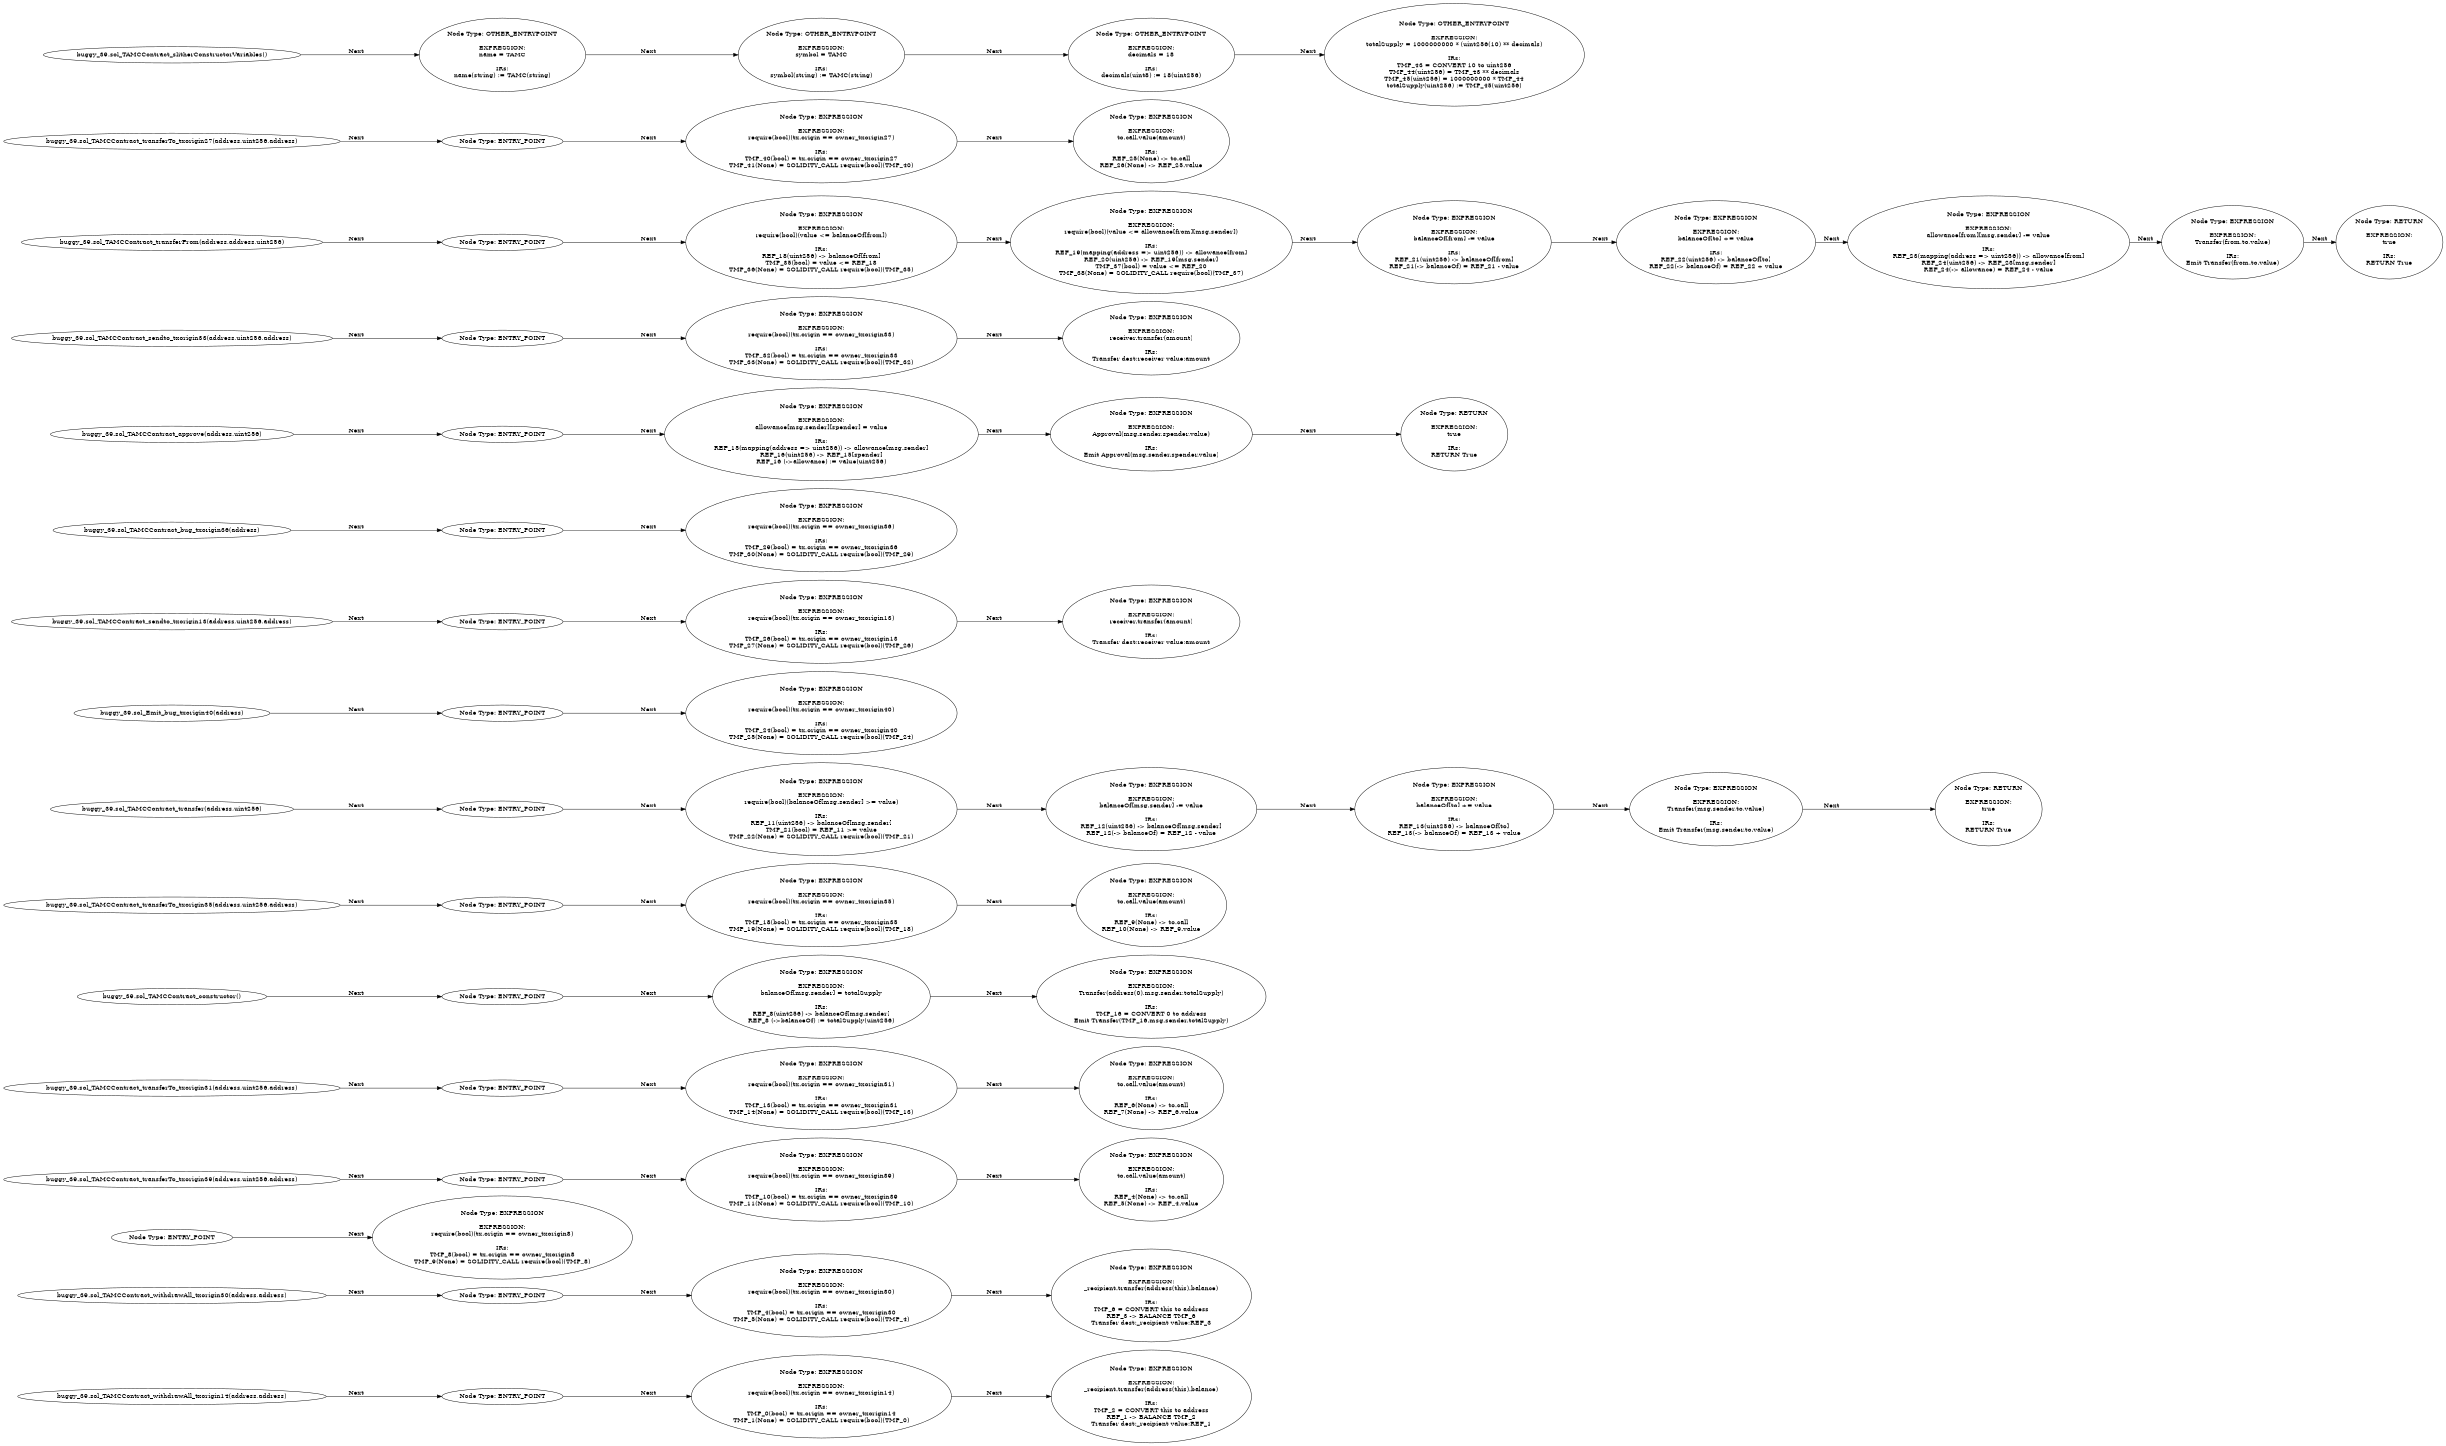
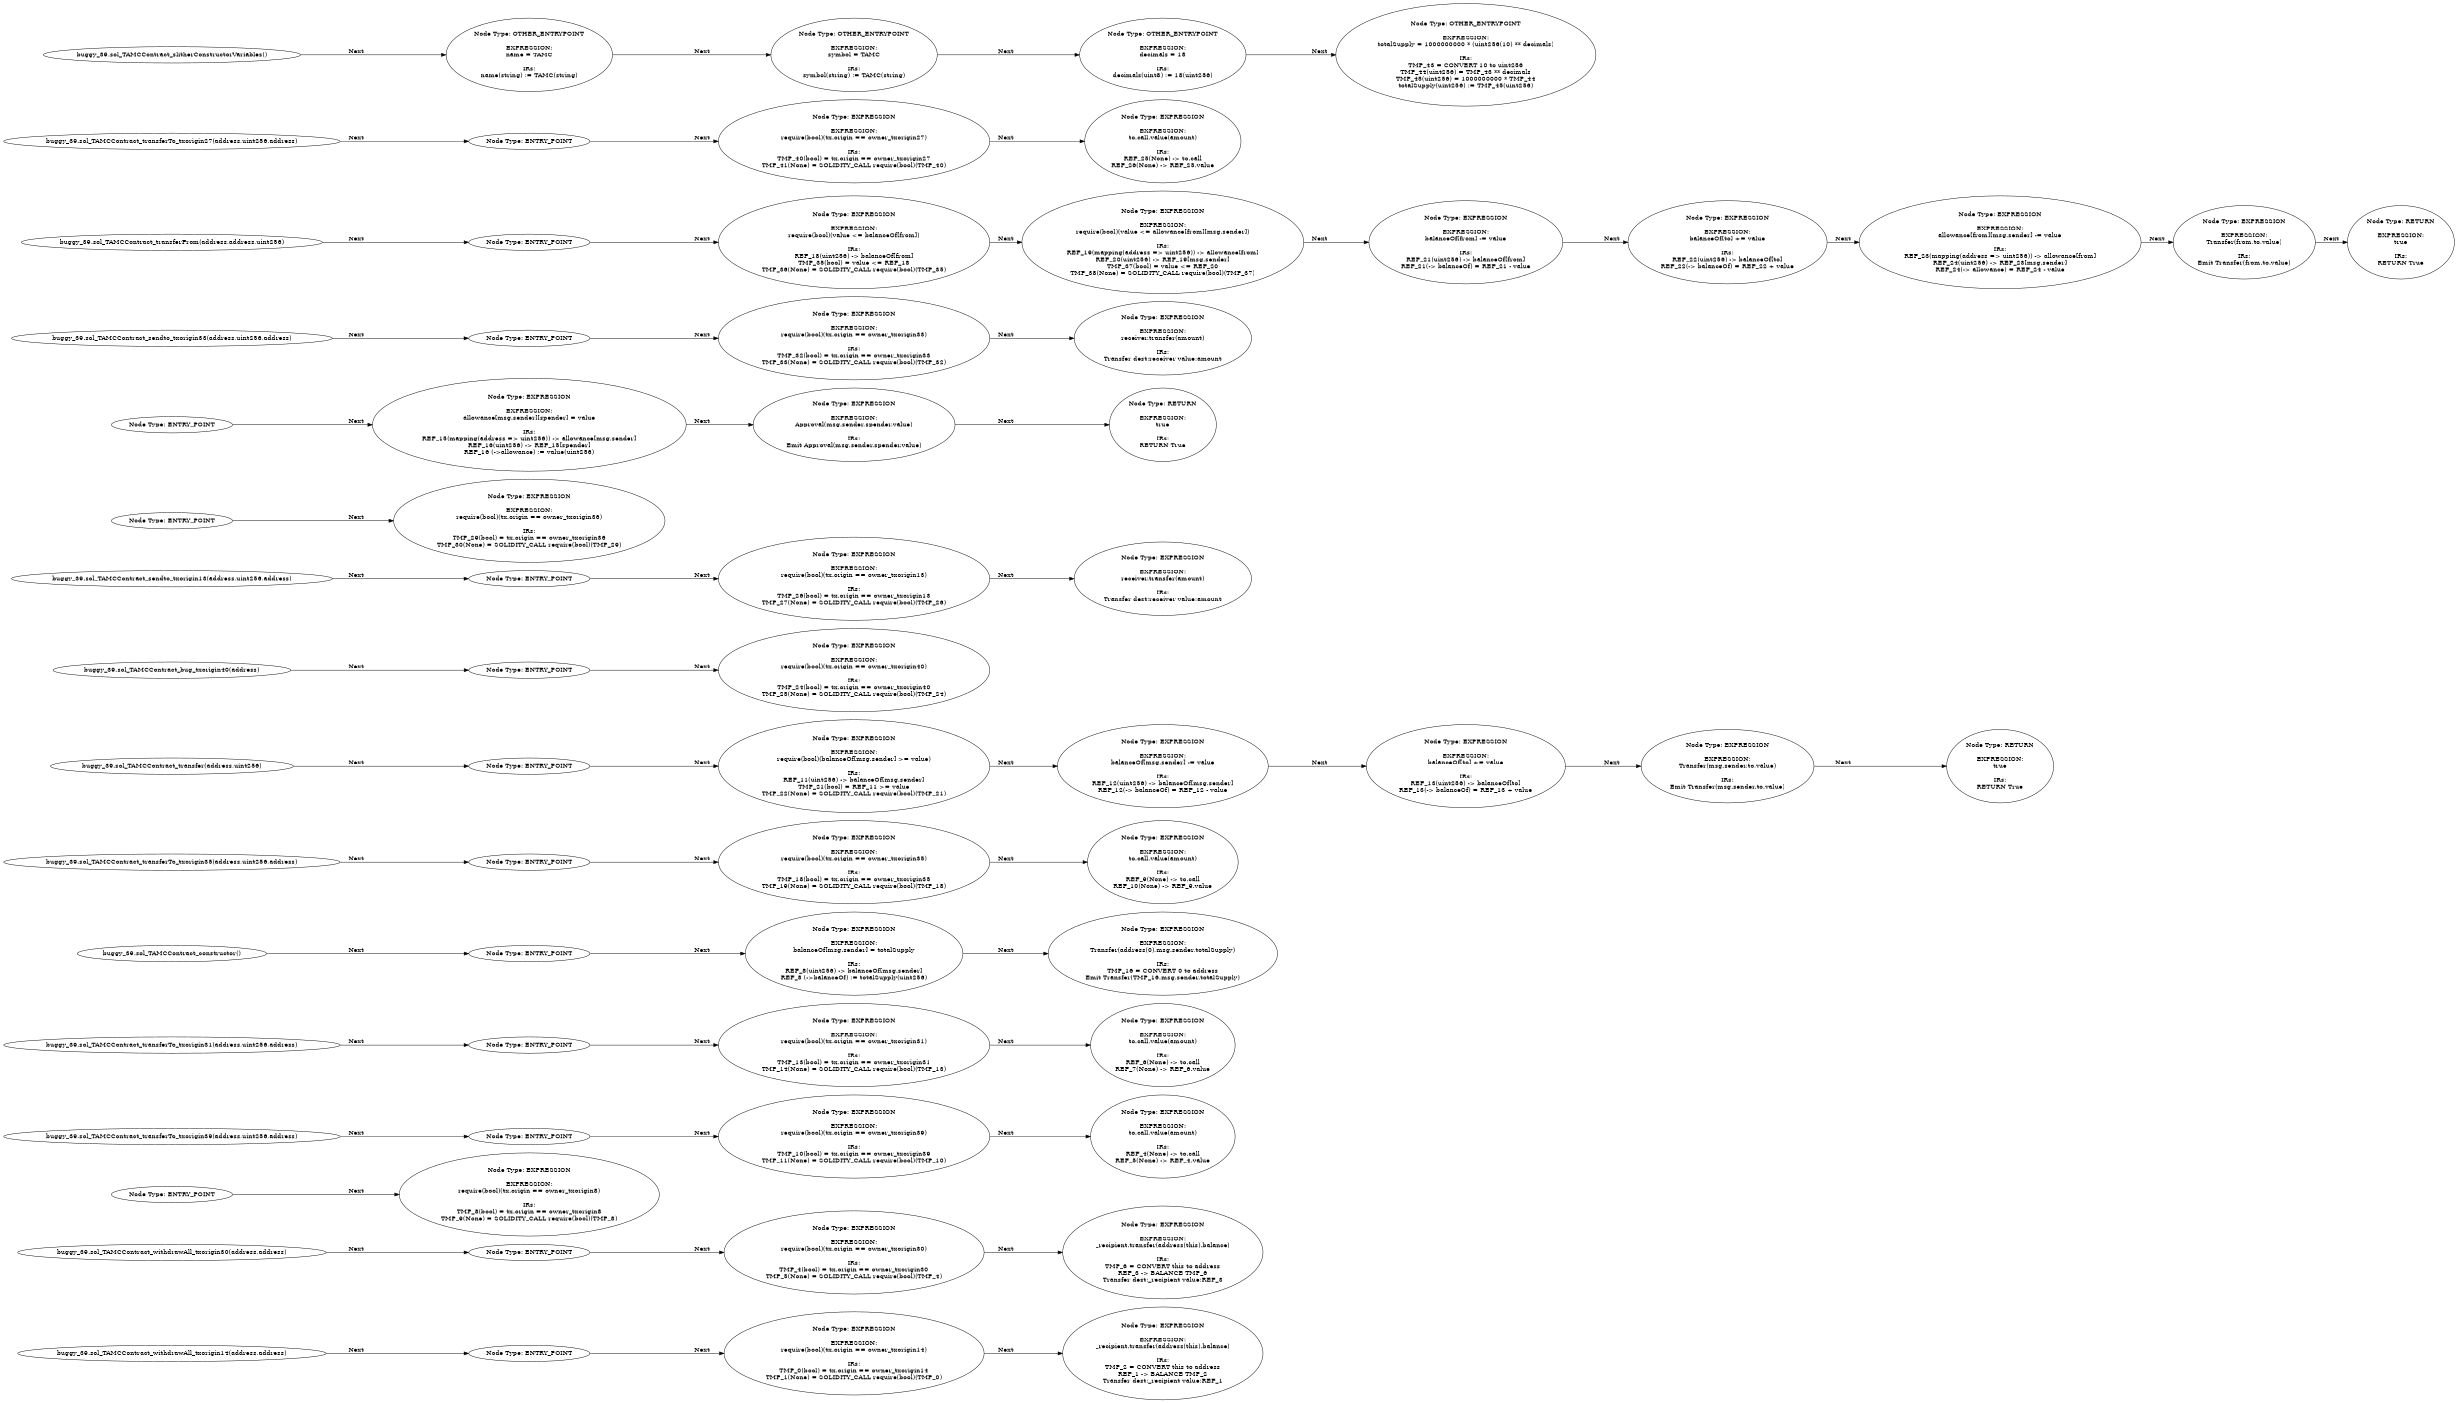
(172, 434) -> none
(172, 530) -> none
(172, 713) -> (172, 670)
